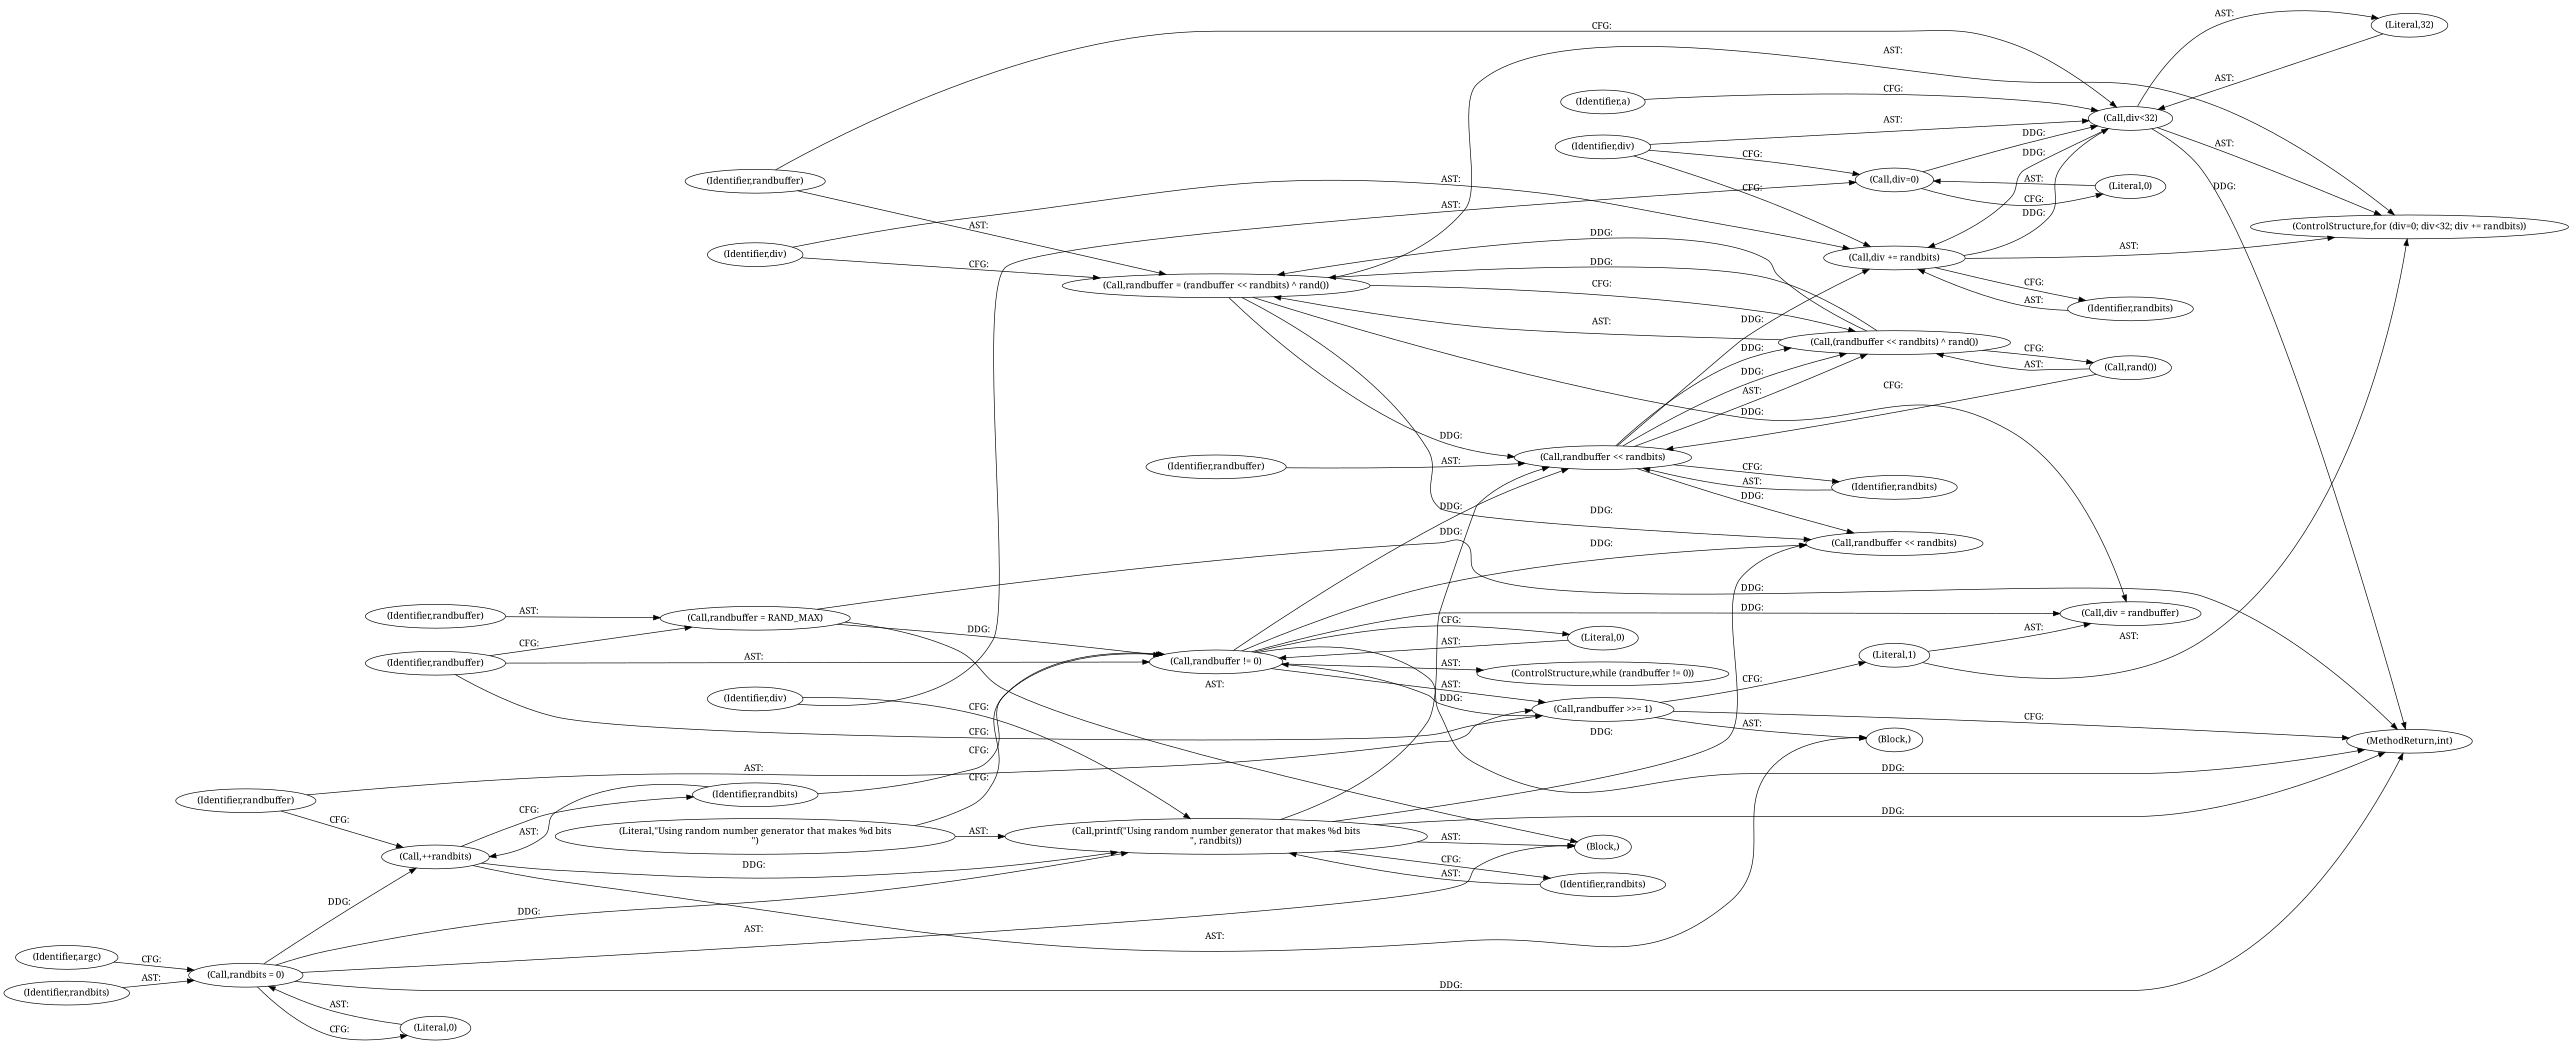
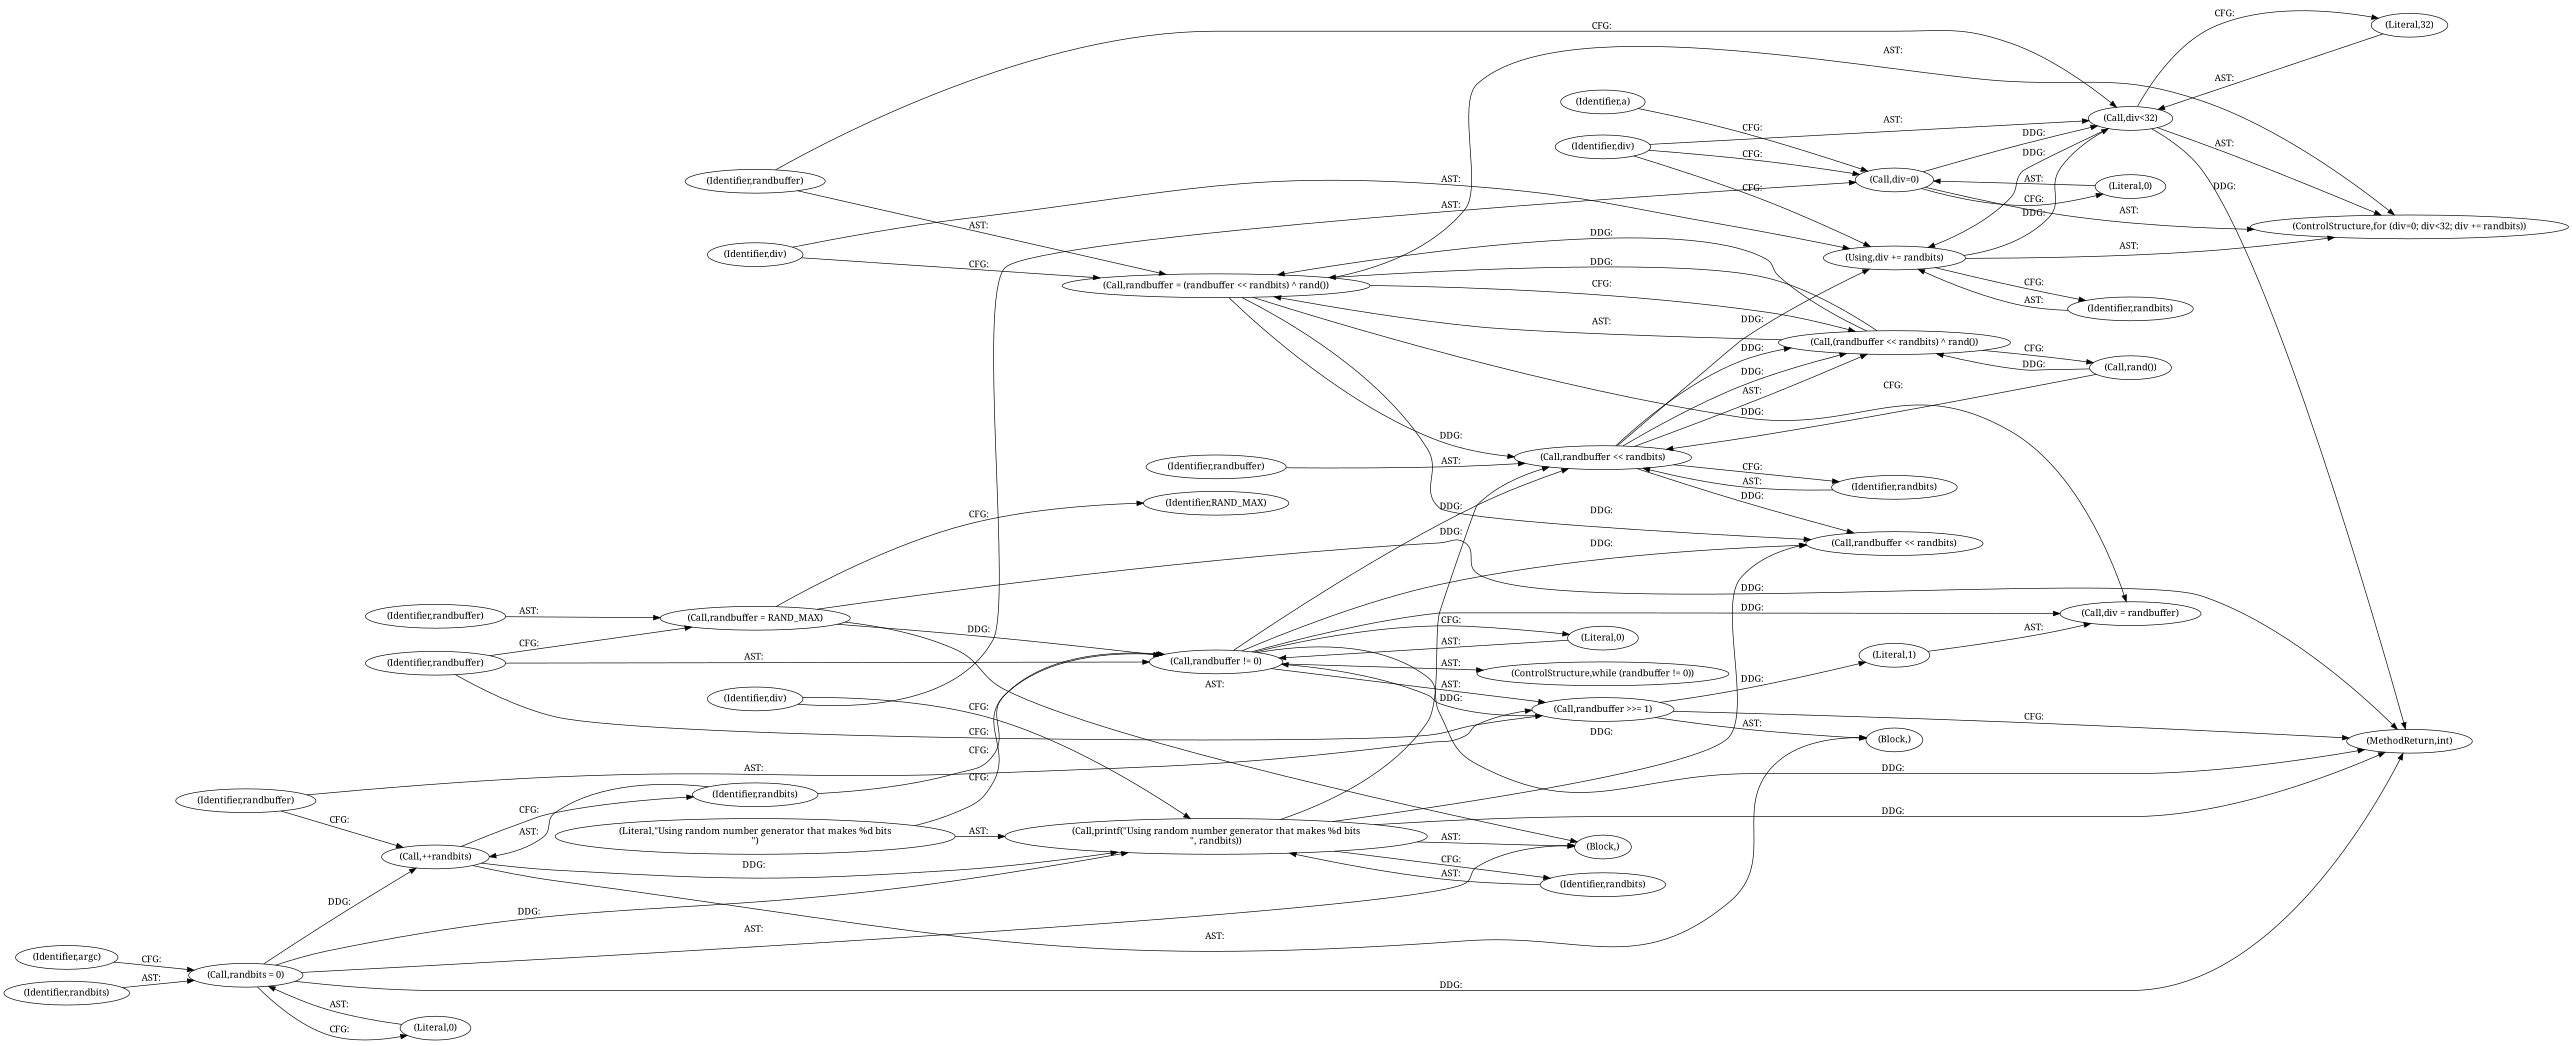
(2226, 14) -> (2226, 14)
(1868, 94) -> (1745, 133)
(1894, 258) -> (1894, 258)
(2035, 365) -> (2035, 365)
none -> (1216, 503)
(2264, 584) -> (2085, 218)
(1754, 679) -> (1754, 679)
